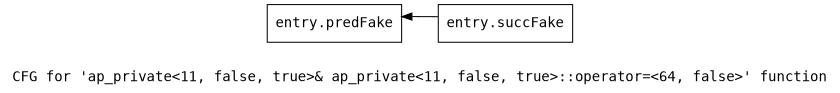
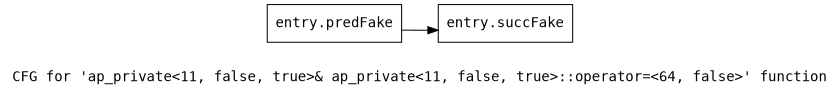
(425, 17) -> (415, 30)
